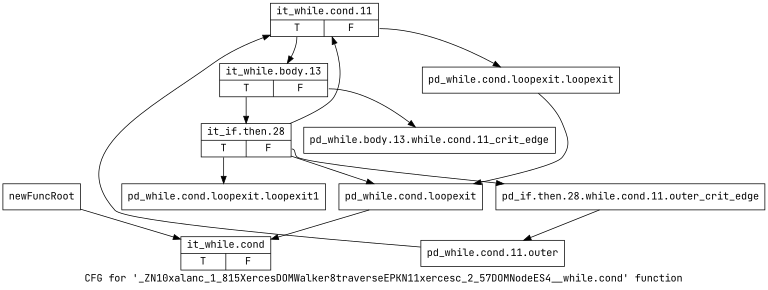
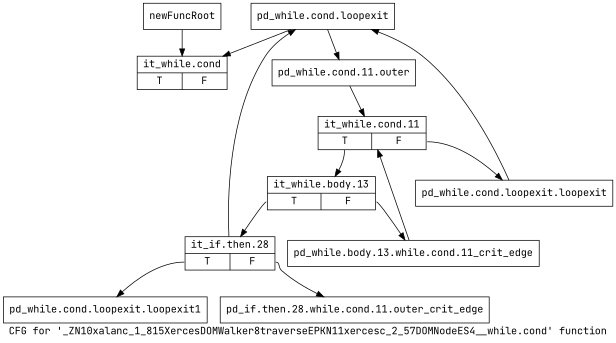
(335, 96) -> (395, 198)
(565, 224) -> (332, 41)
